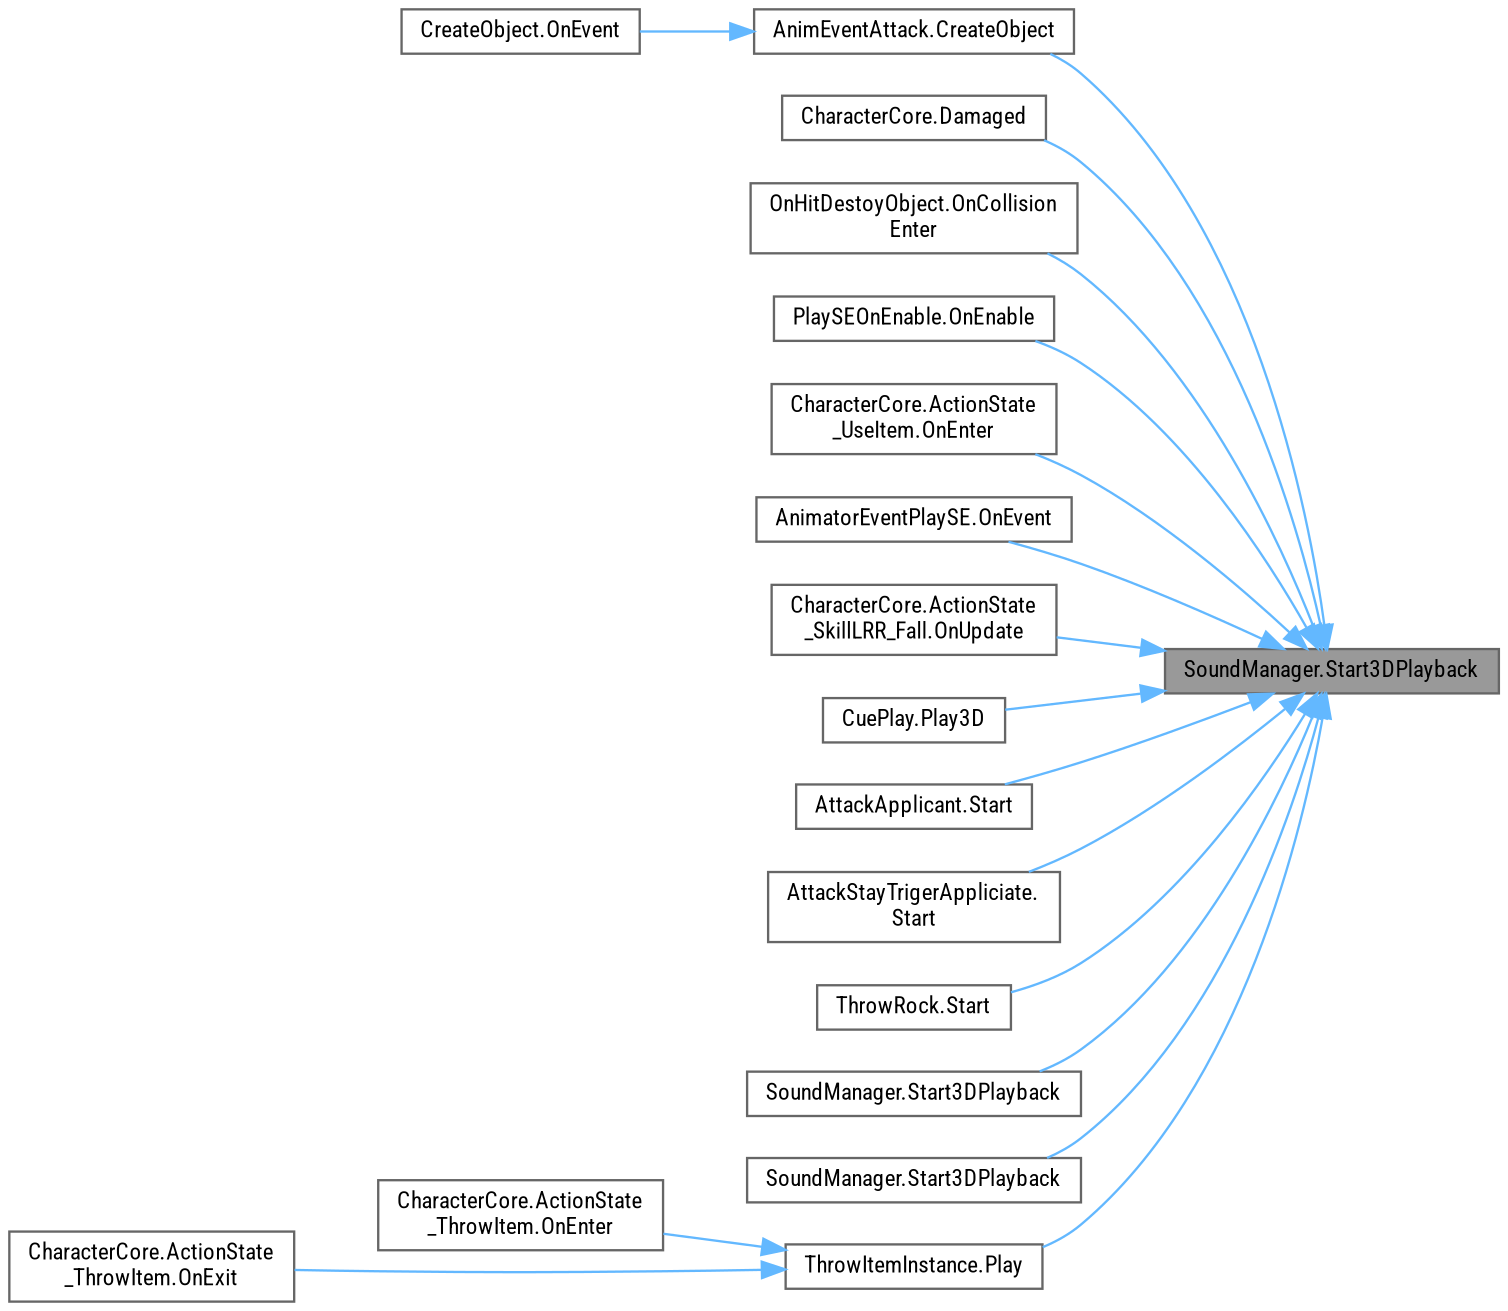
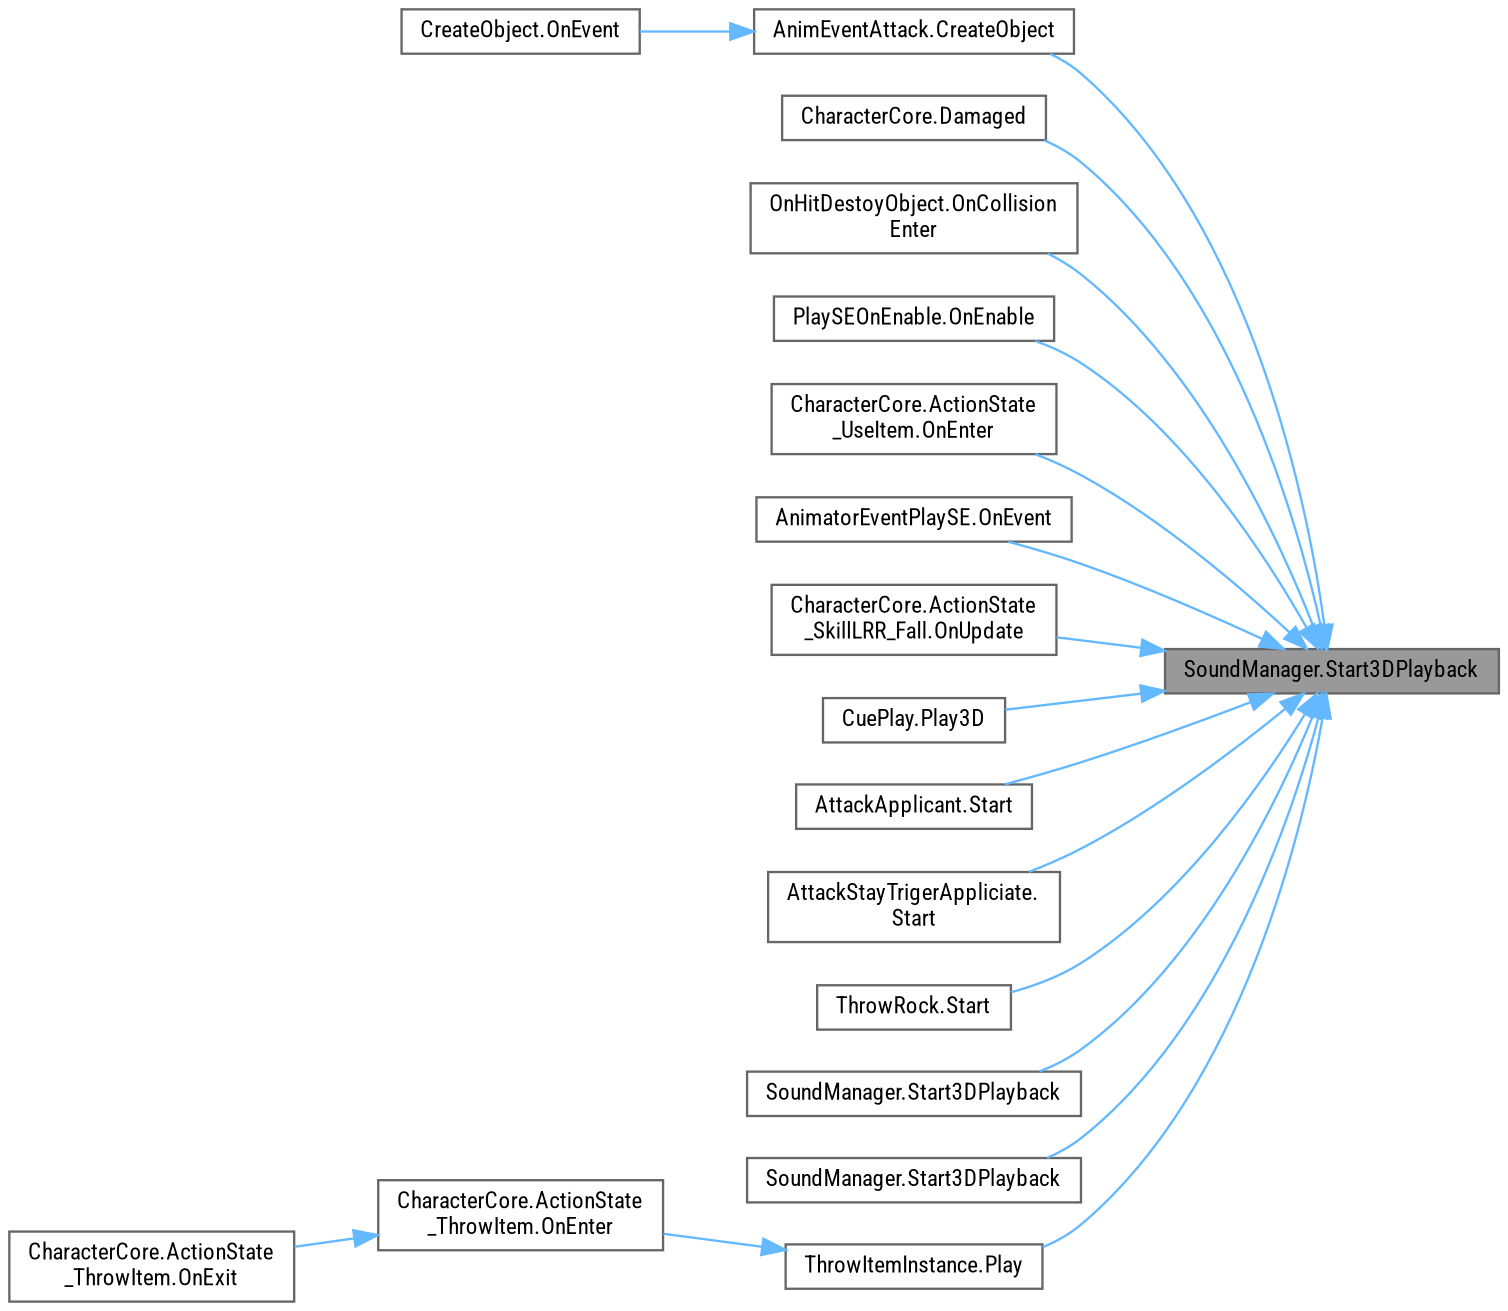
(528, 1272) -> (324, 1243)
